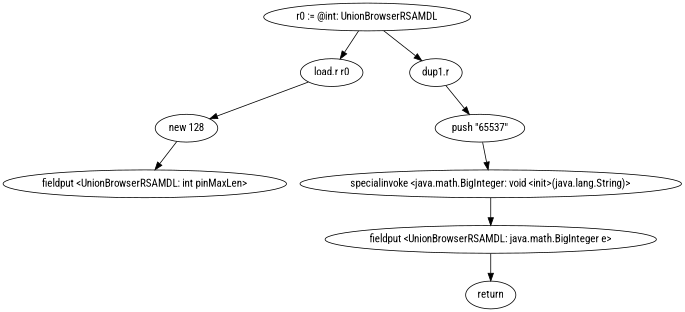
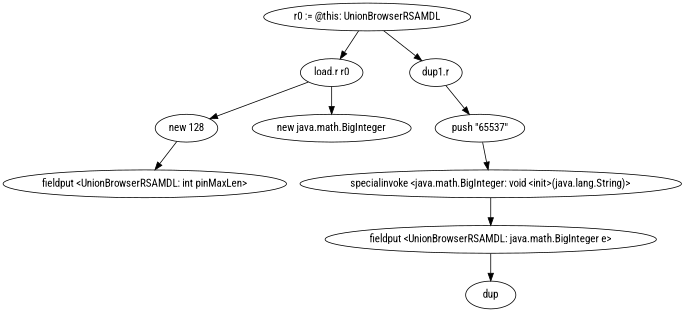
(367, 17) -> (367, 17)
none -> (332, 128)
(491, 295) -> (491, 295)
